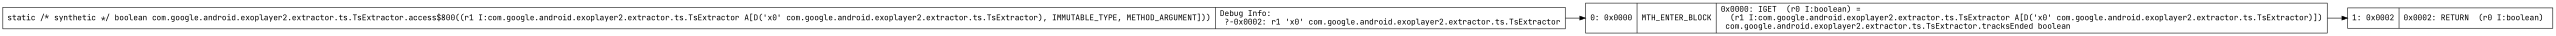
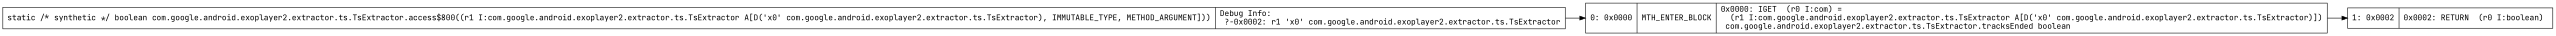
(1793, 9) -> (1784, 9)
